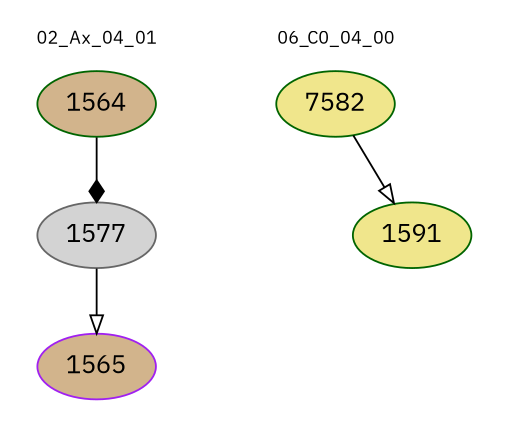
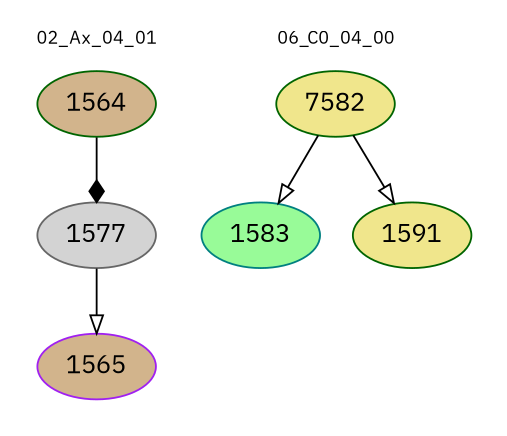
none -> (261, 235)
